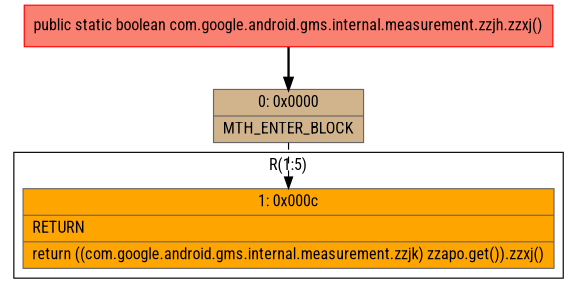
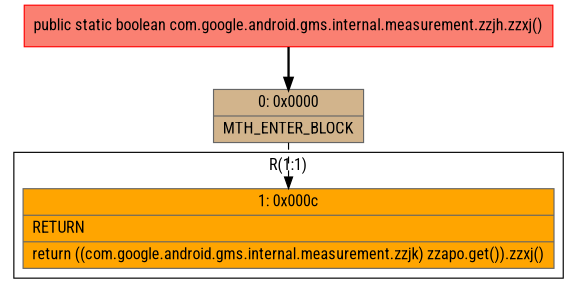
(289, 166) -> (289, 166)
